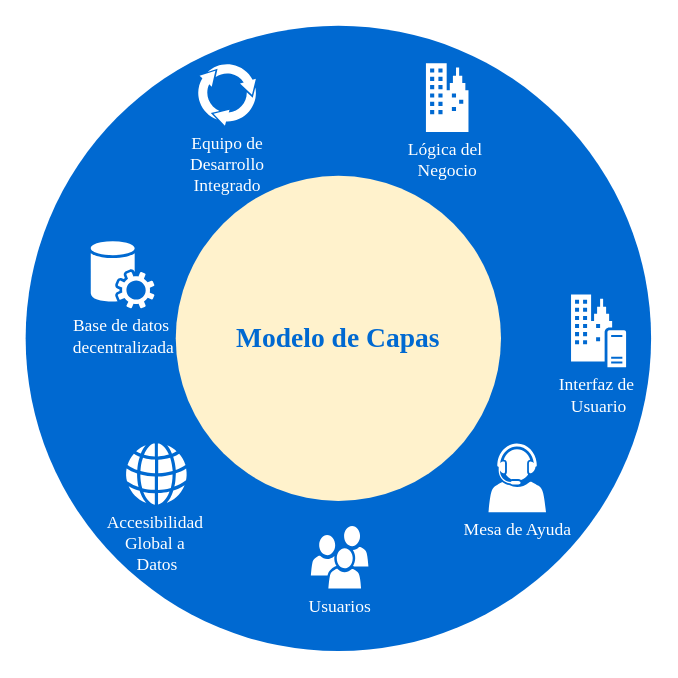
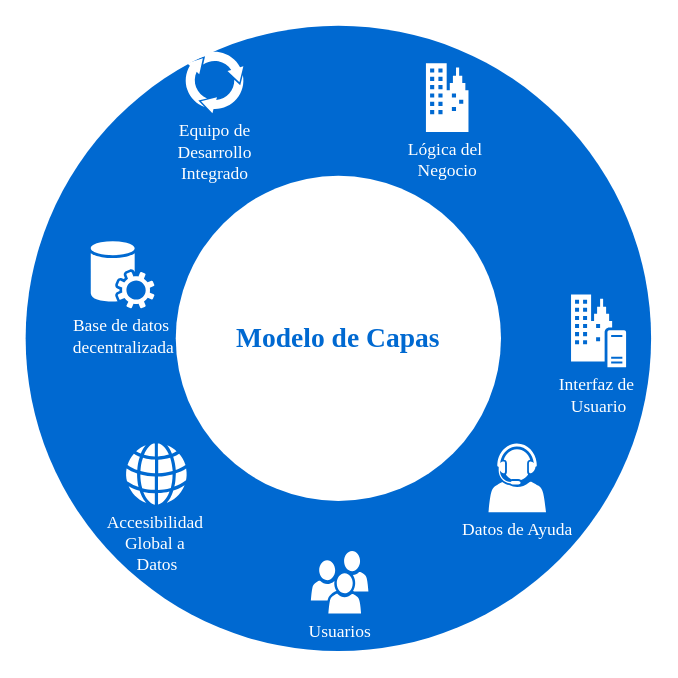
(227, 94) -> (214, 82)
(338, 338) -> (338, 338)
(518, 531) -> (518, 531)
(339, 557) -> (339, 582)
